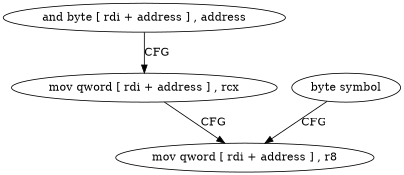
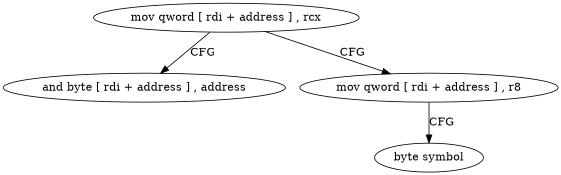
(144, 49) -> (188, 50)
(299, 120) -> (429, 119)
